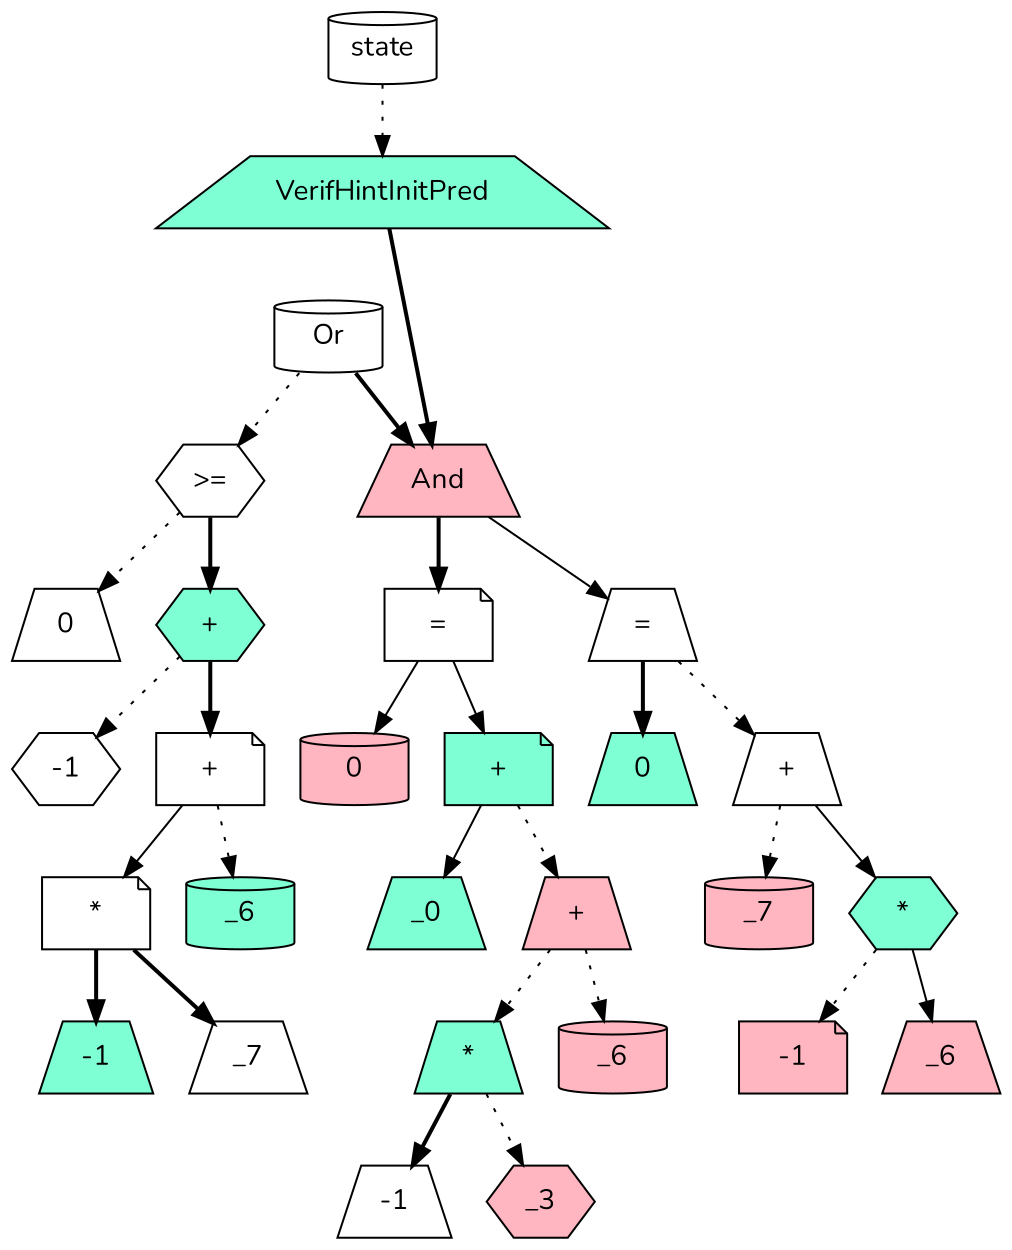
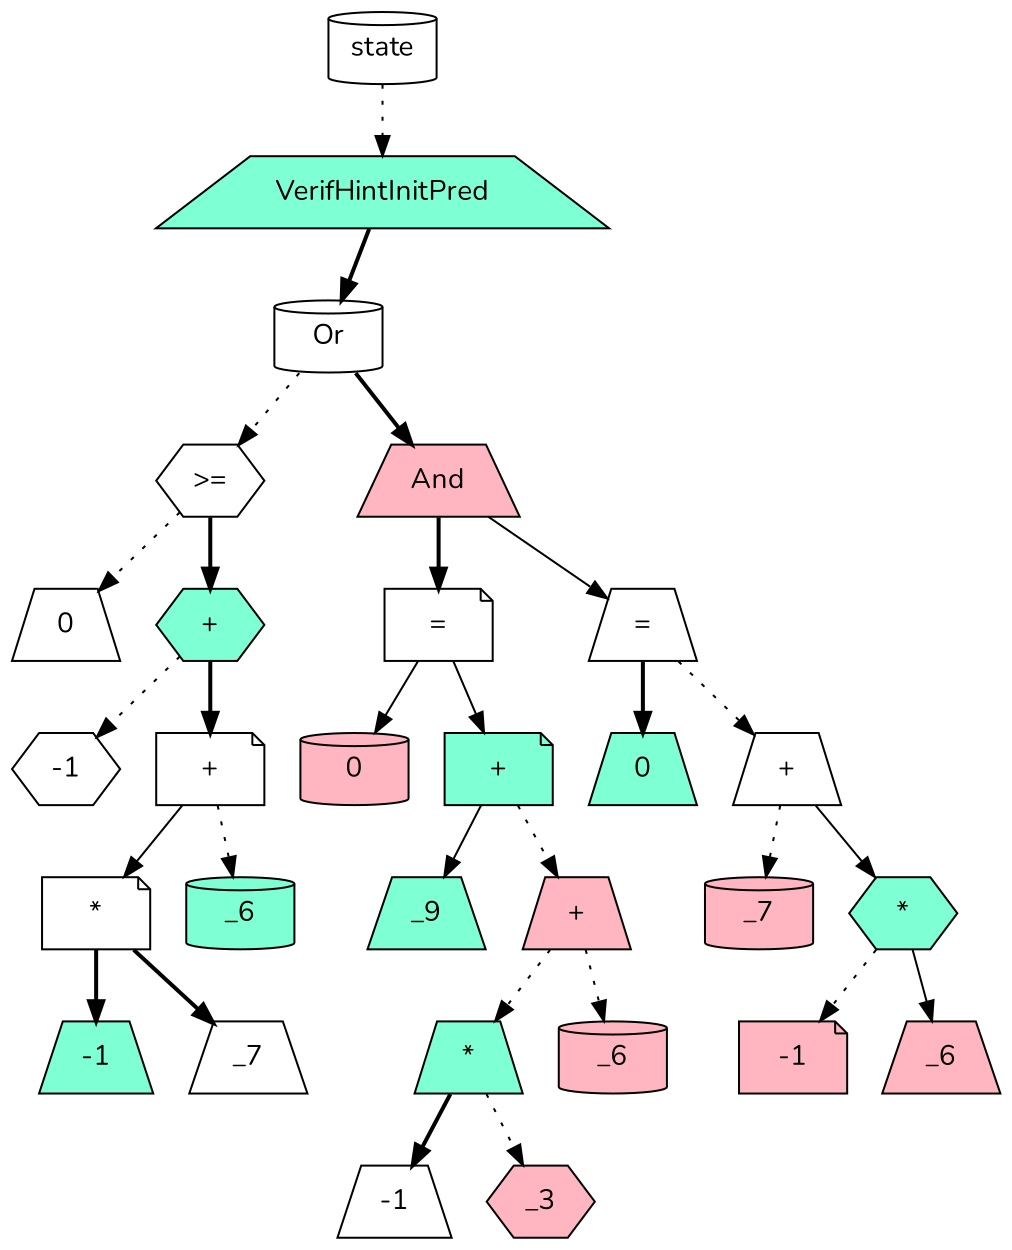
(409, 327) -> (359, 255)
(427, 913) -> (427, 913)
